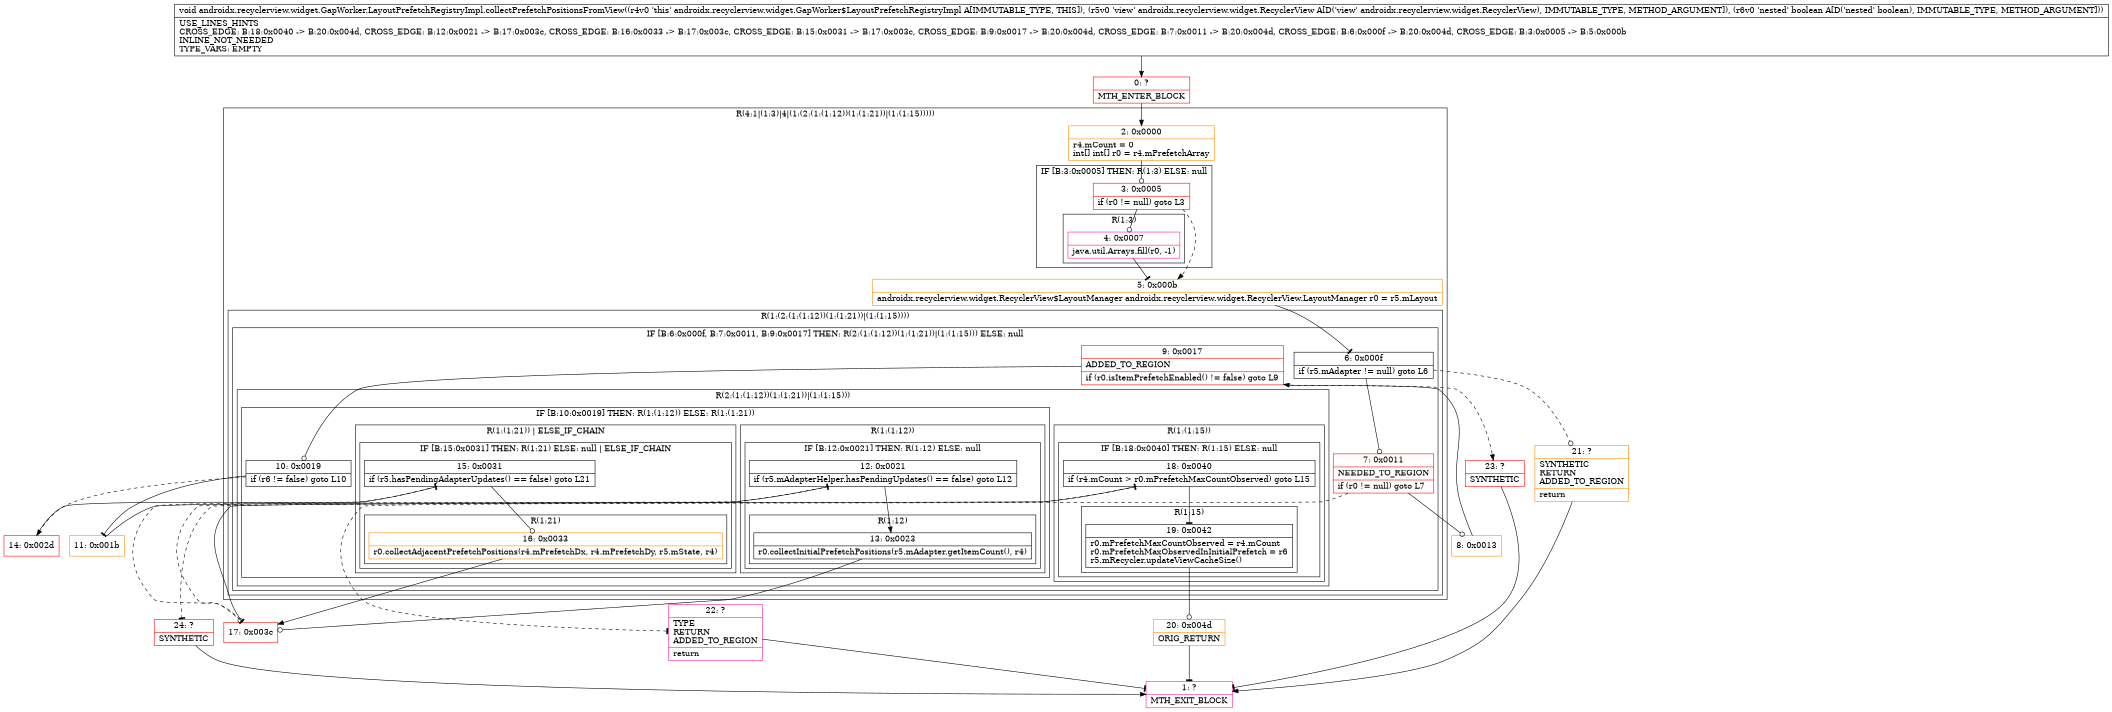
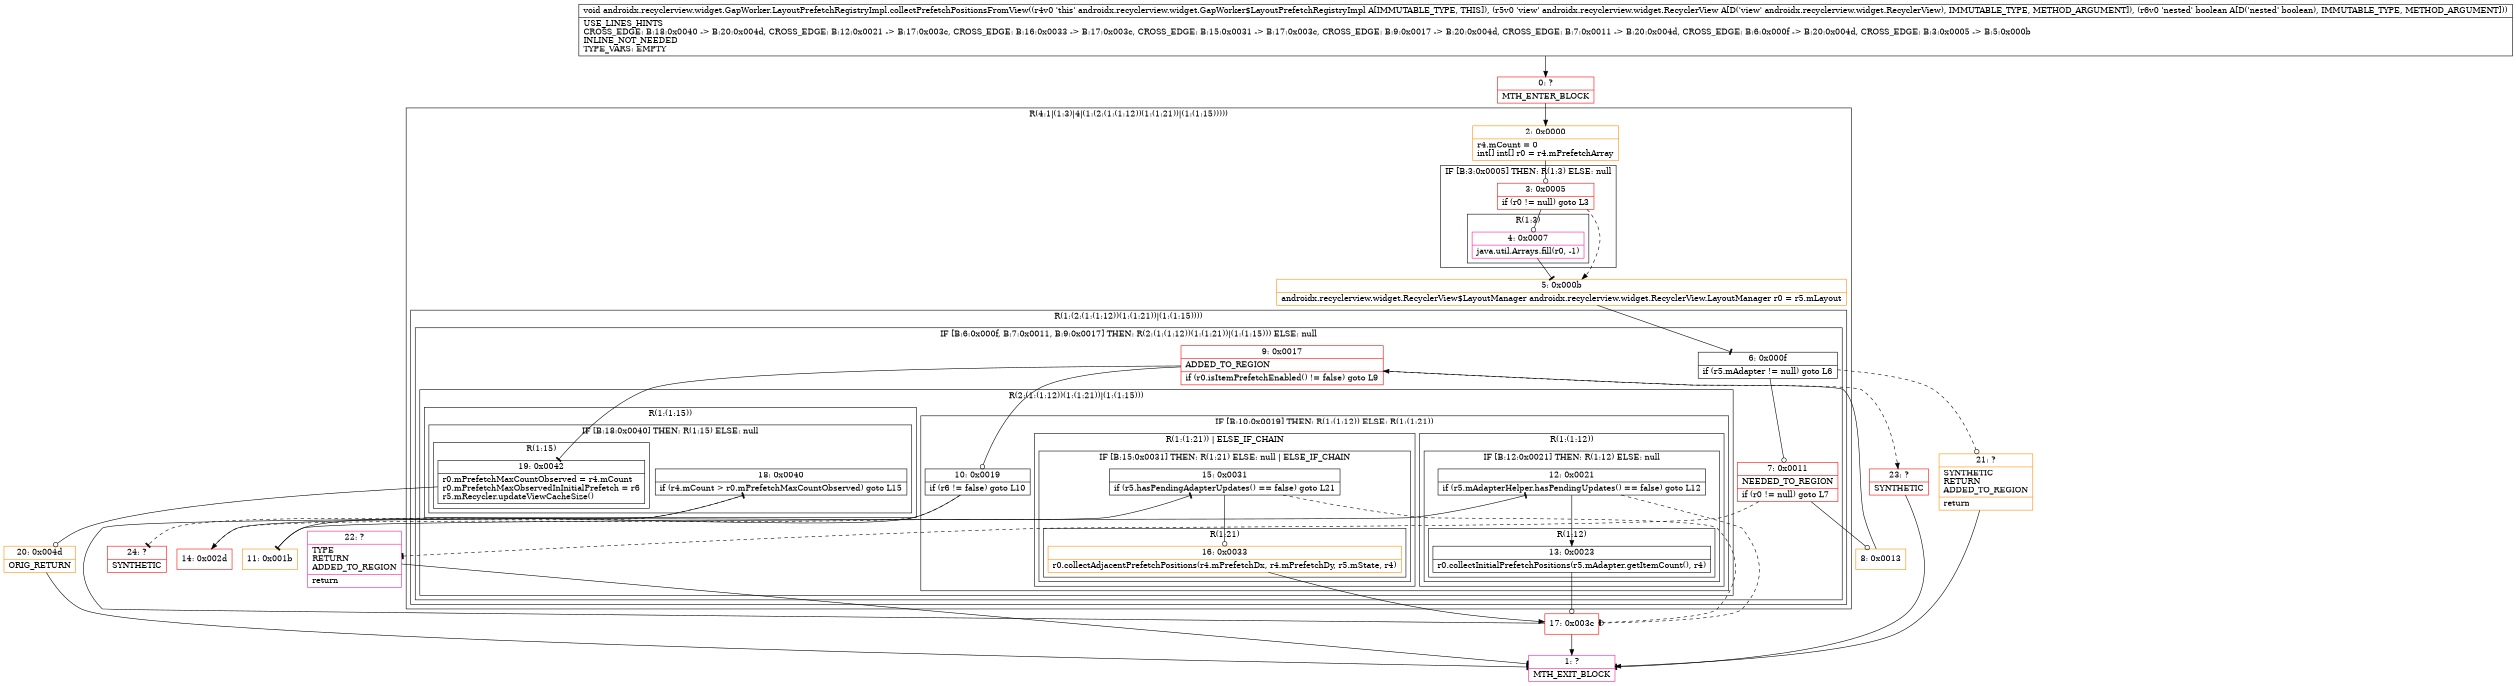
(1189, 499) -> (858, 371)
(665, 690) -> (1572, 642)
